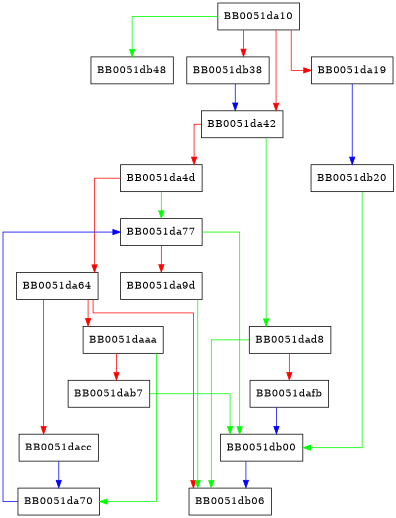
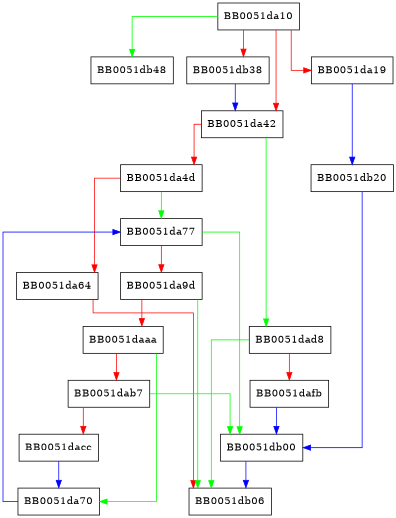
(88, 309) -> (142, 308)
(362, 346) -> (362, 346)
(44, 363) -> (83, 417)
